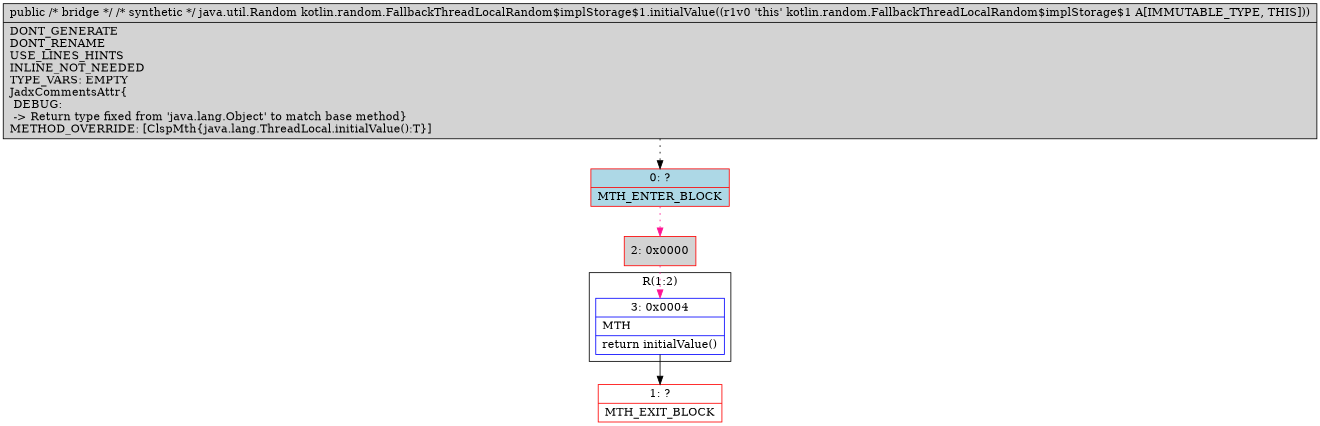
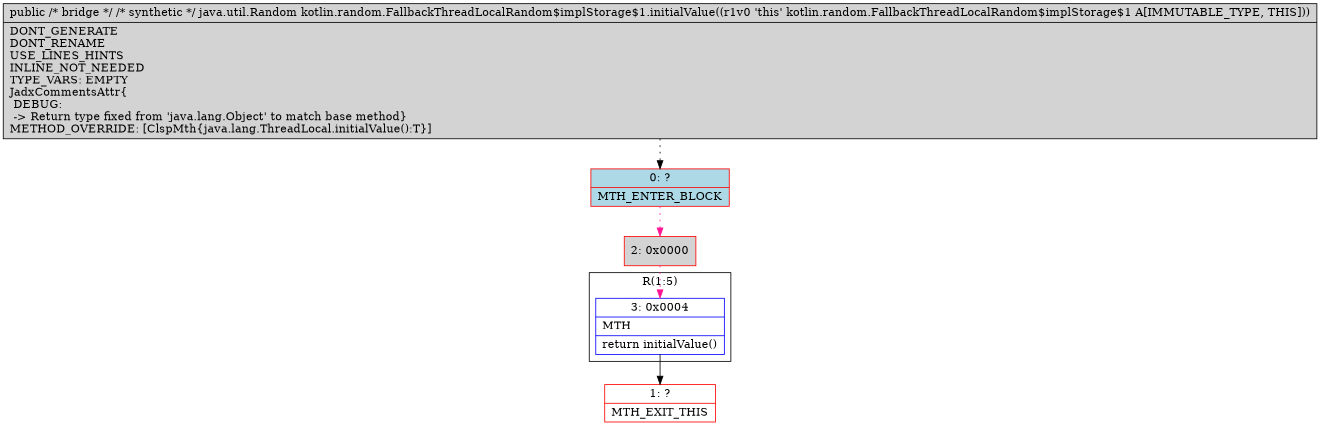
(660, 282) -> (660, 282)
(660, 412) -> (660, 412)
